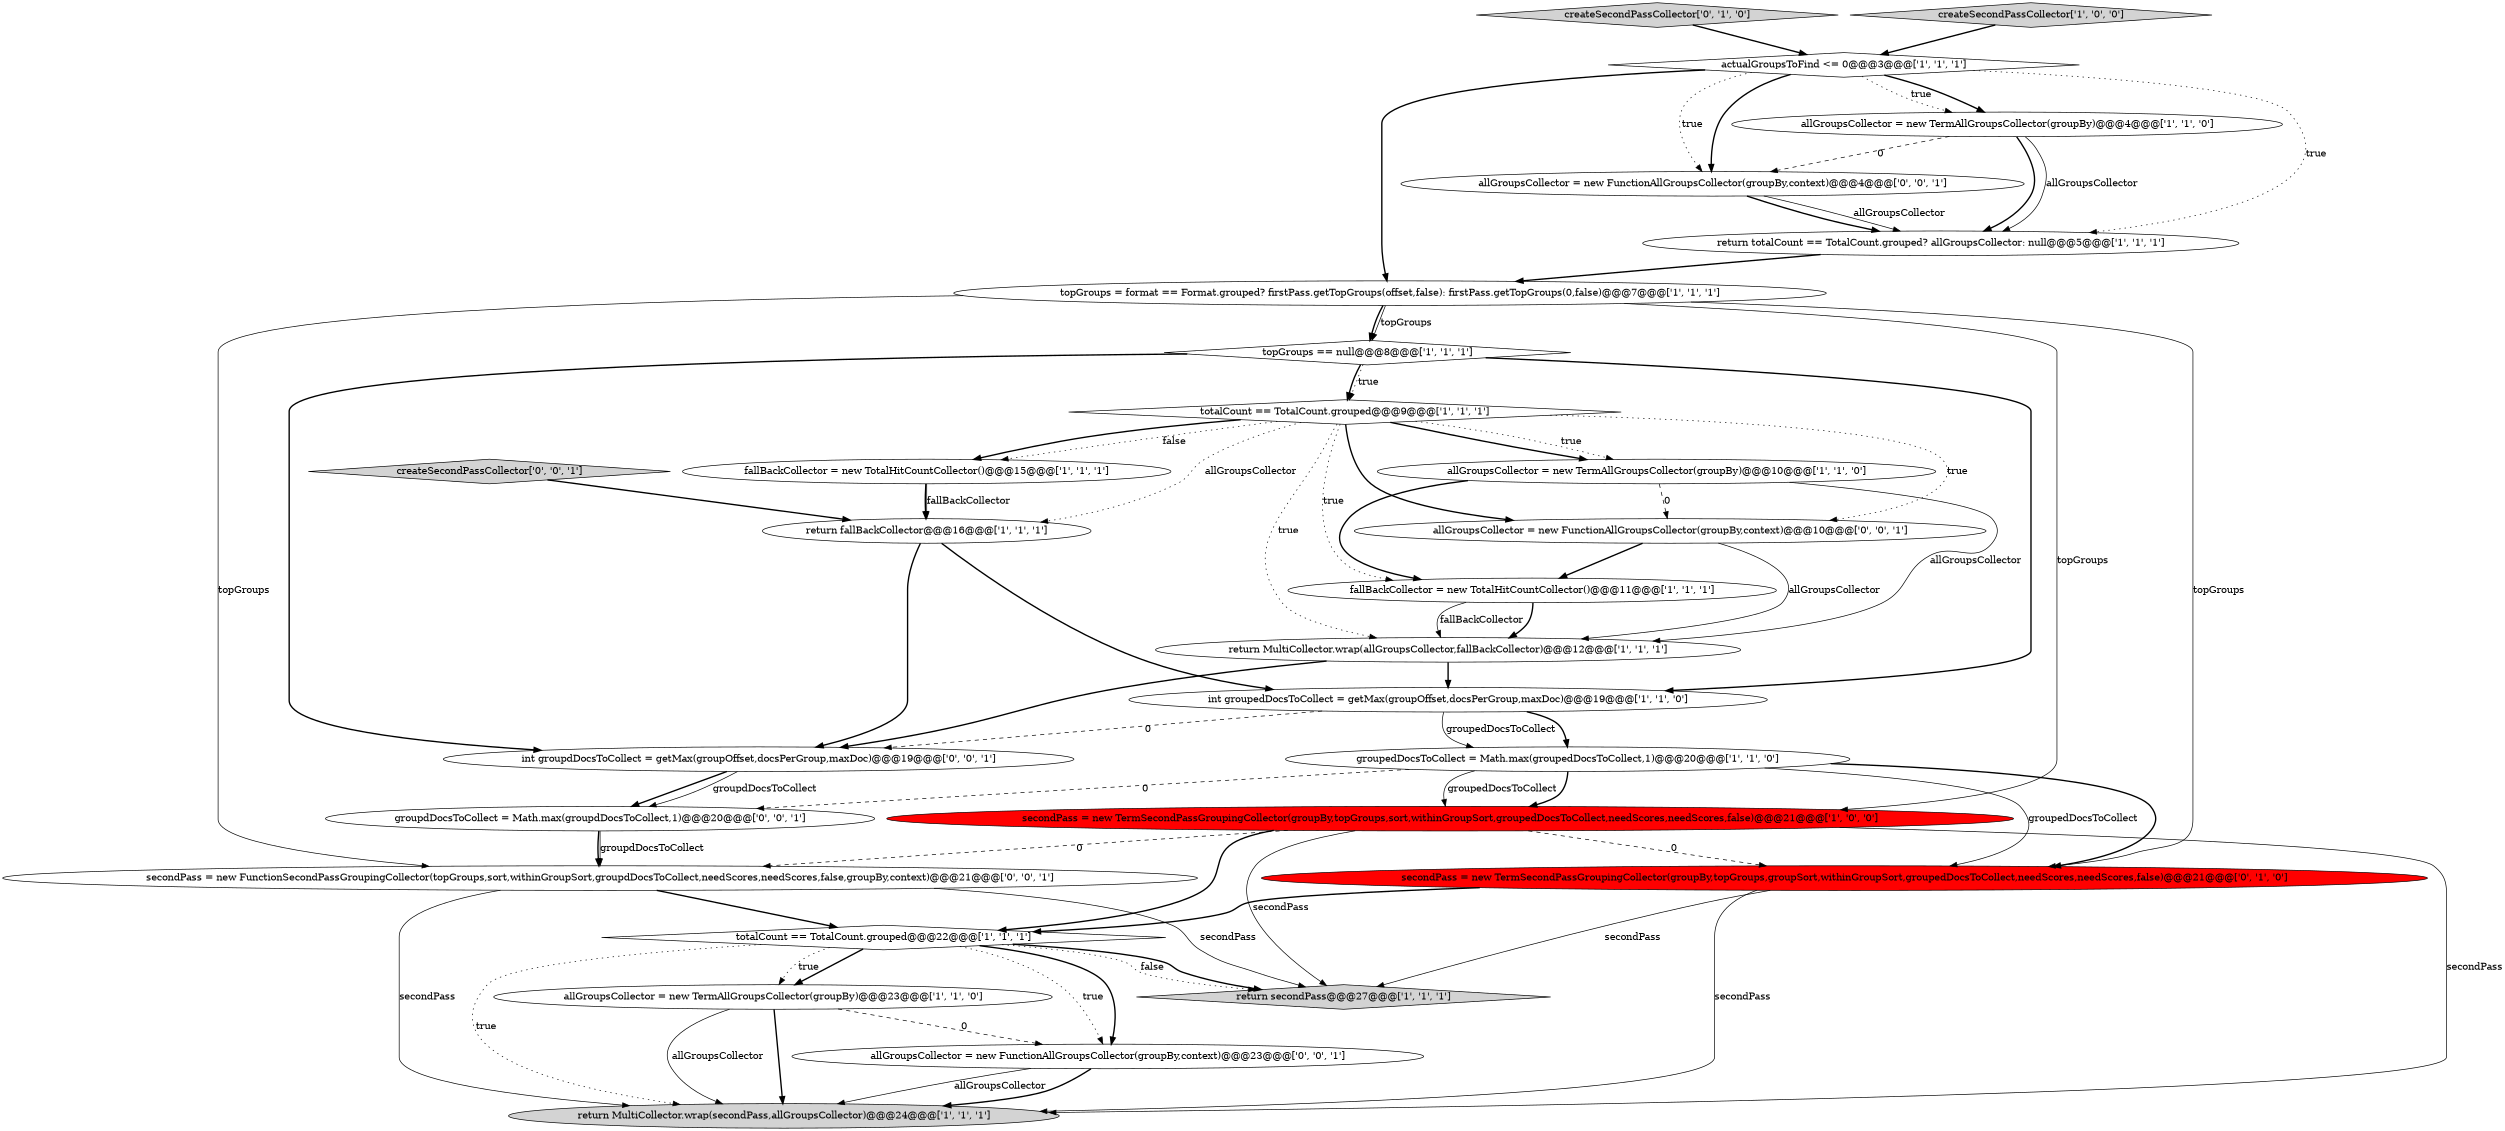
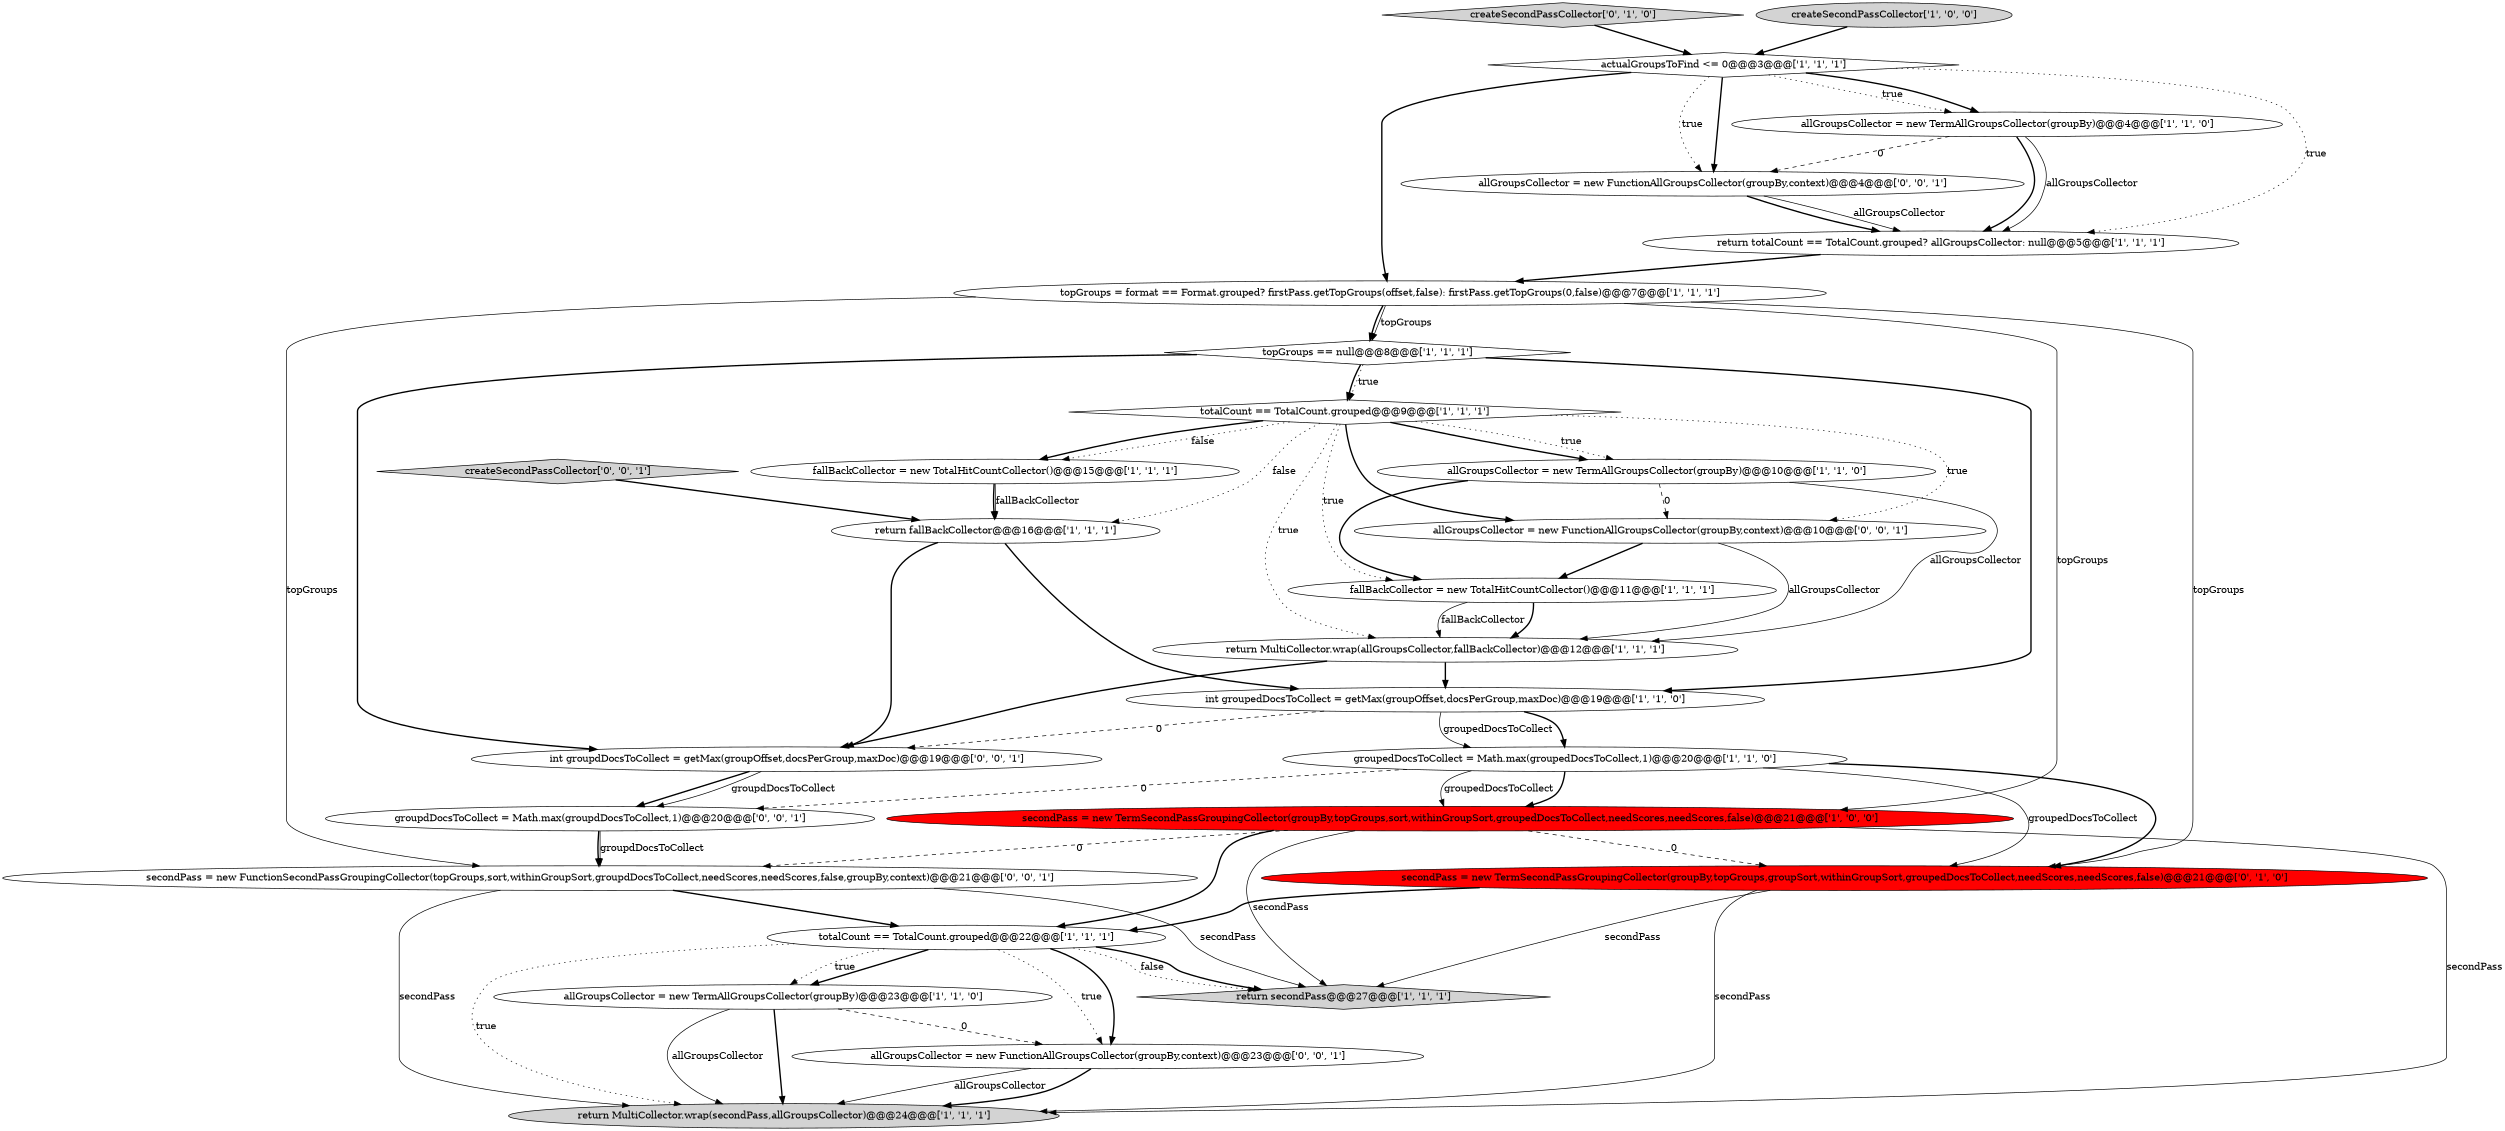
(2031, 15) -> (1884, 15)
(1251, 472) -> (1284, 472)
(884, 938) -> (966, 938)
